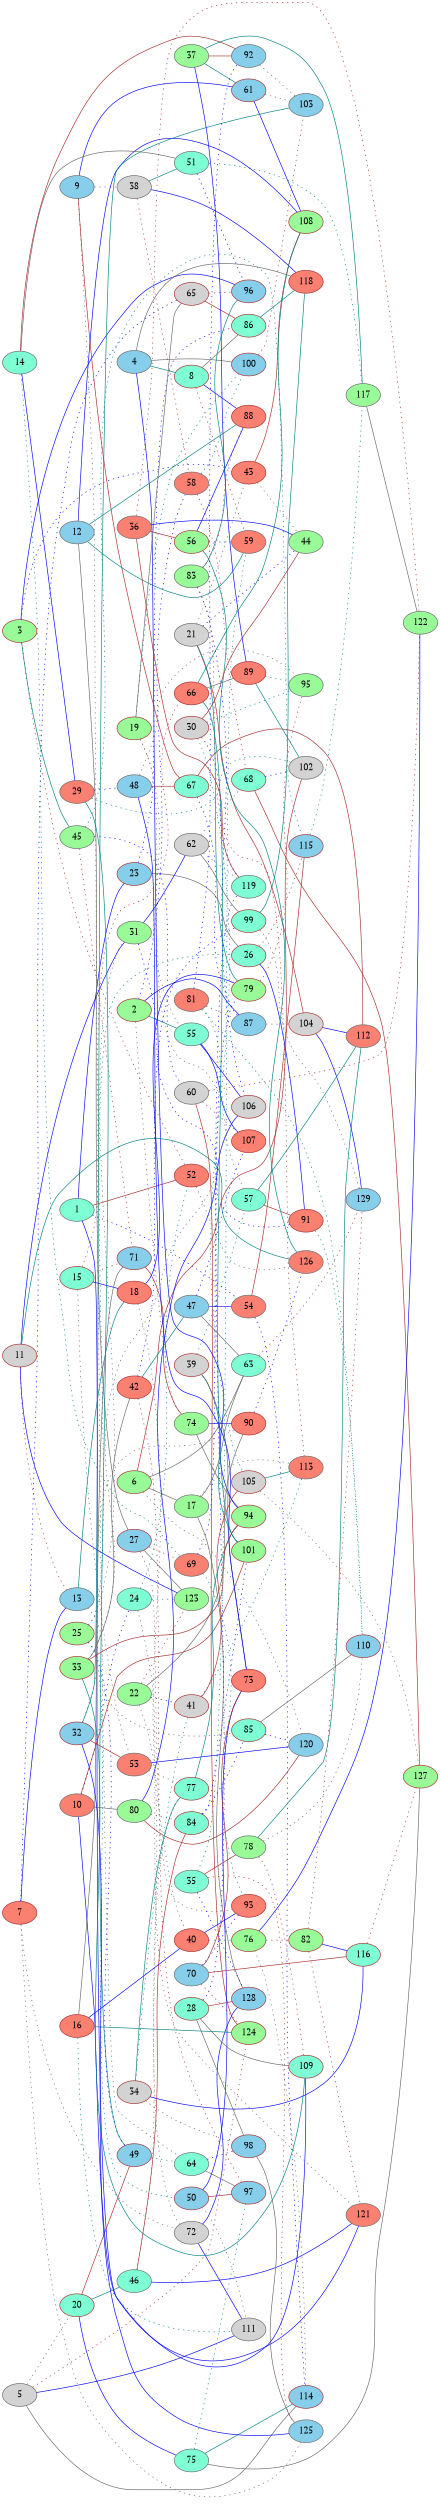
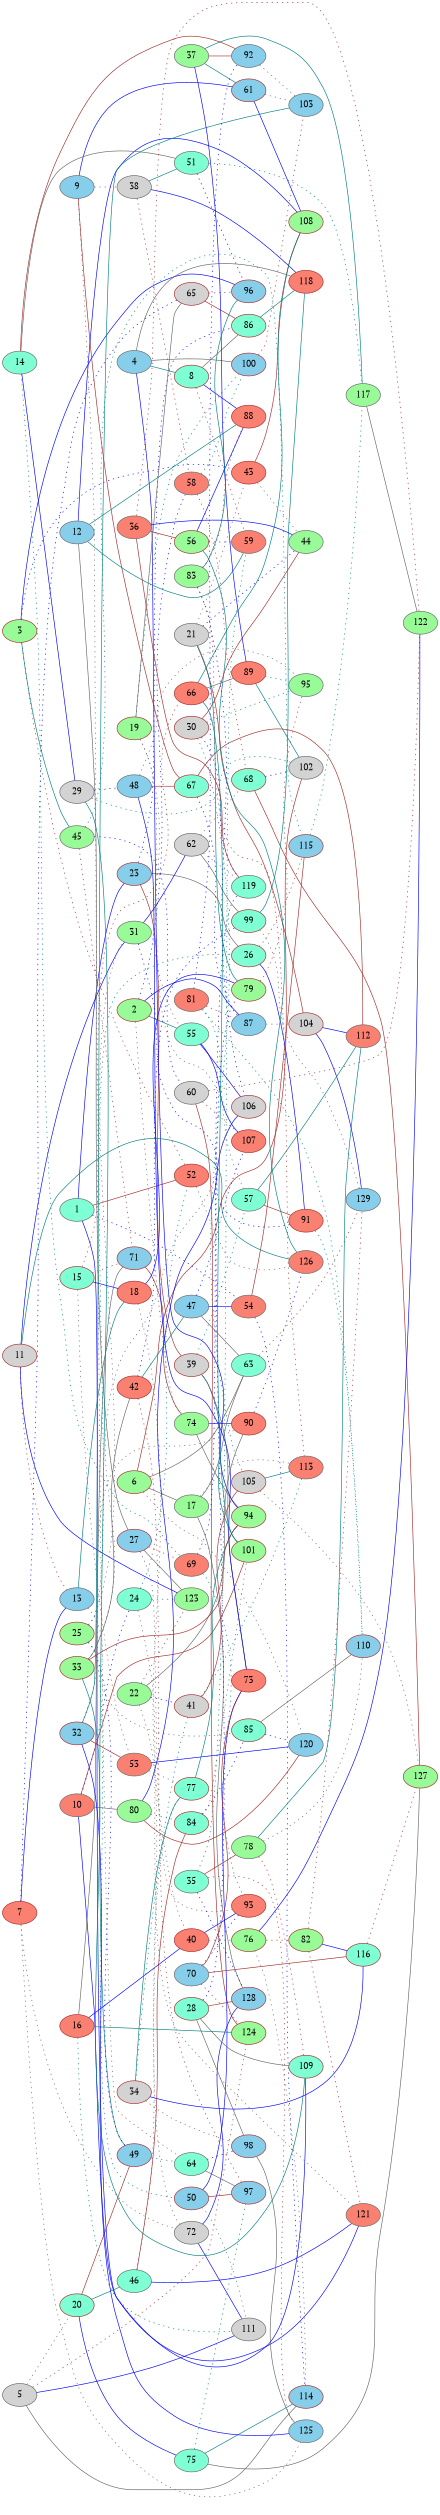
(77, 792) -> (77, 792)
none -> (158, 1121)
(233, 1651) -> (233, 1651)
